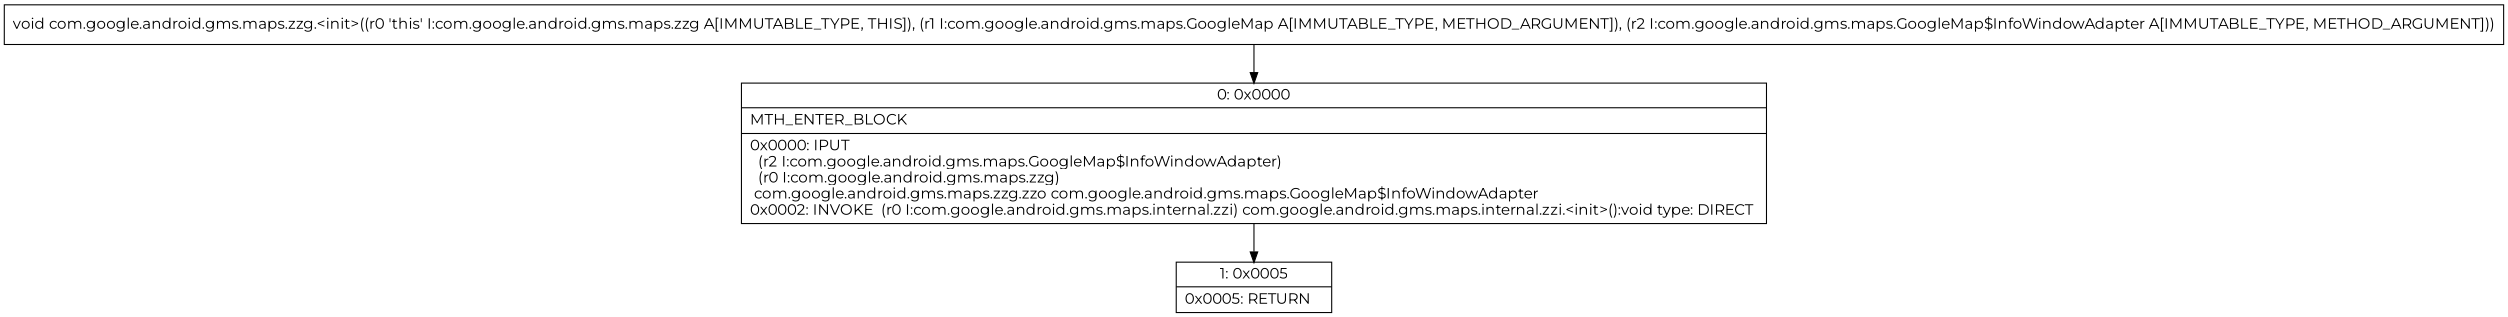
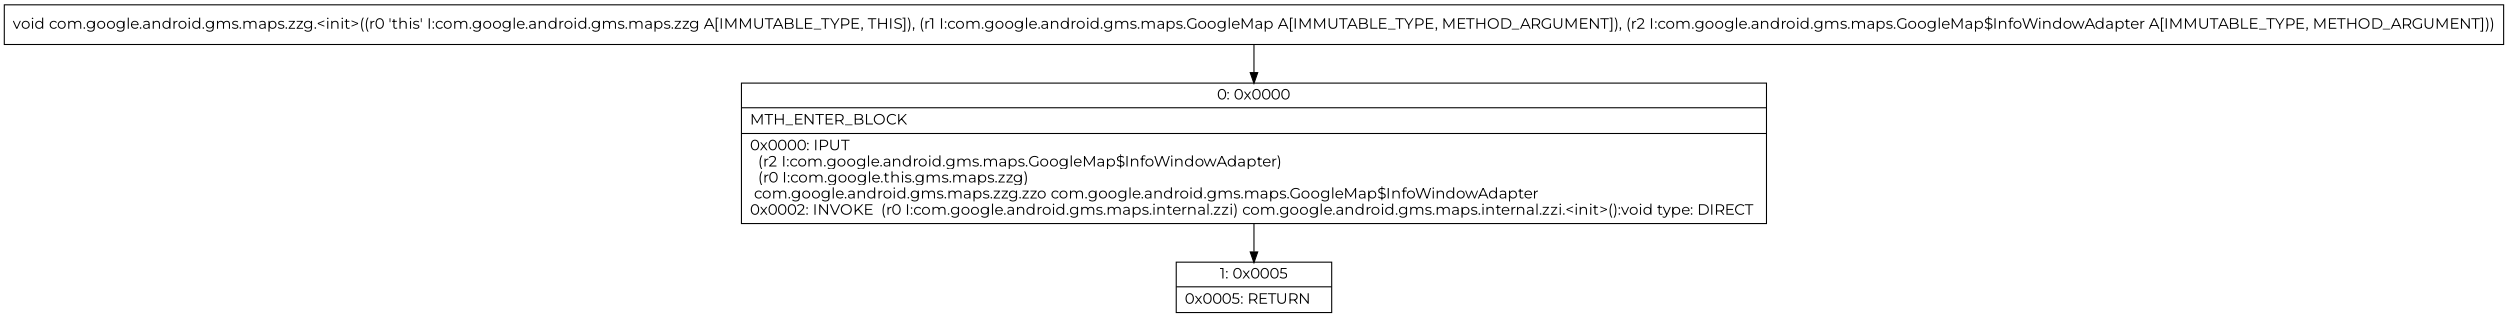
(905, 178) -> (889, 178)
